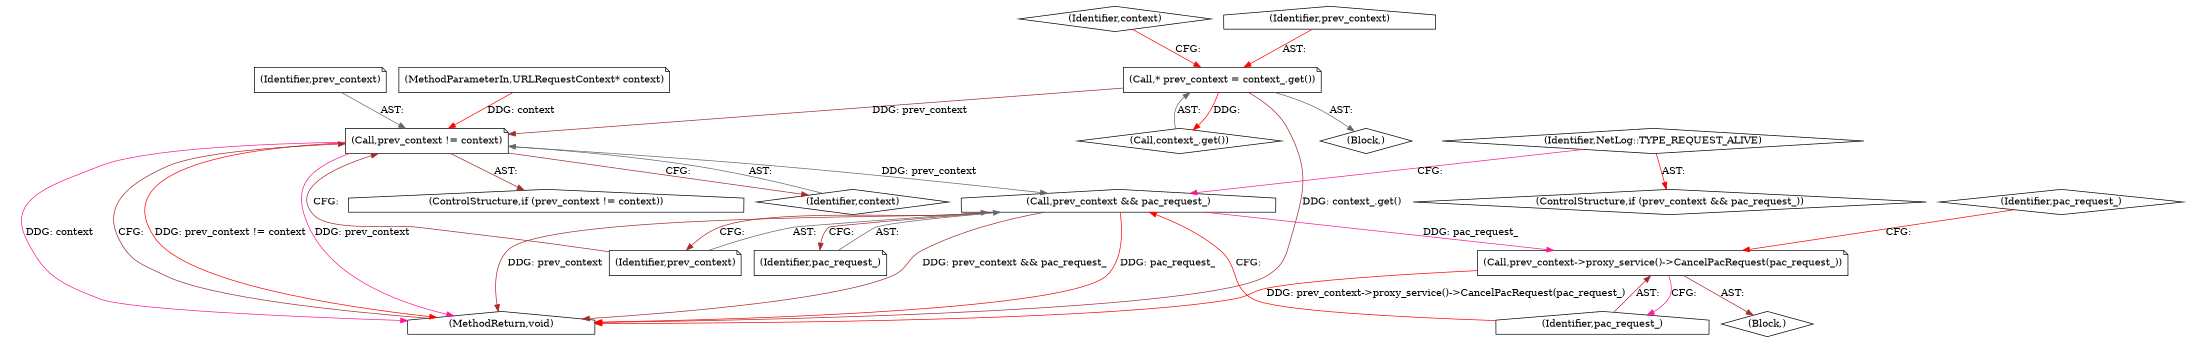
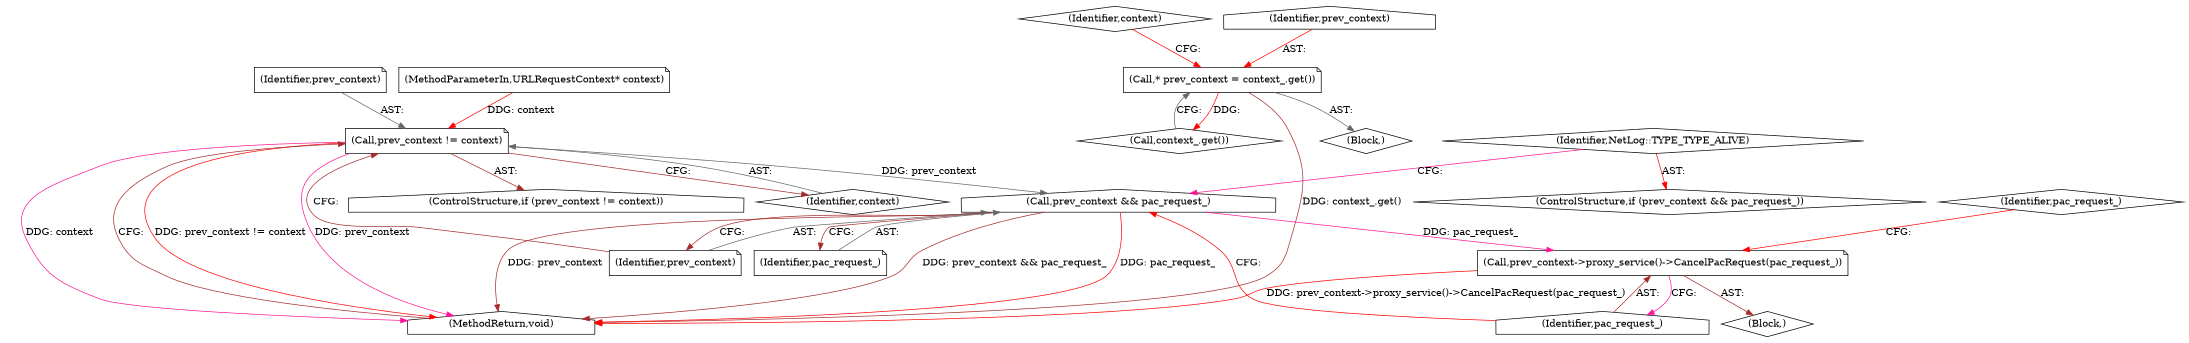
(1191, 110) -> (1191, 110)
(819, 111) -> none
(1653, 141) -> (1653, 141)
